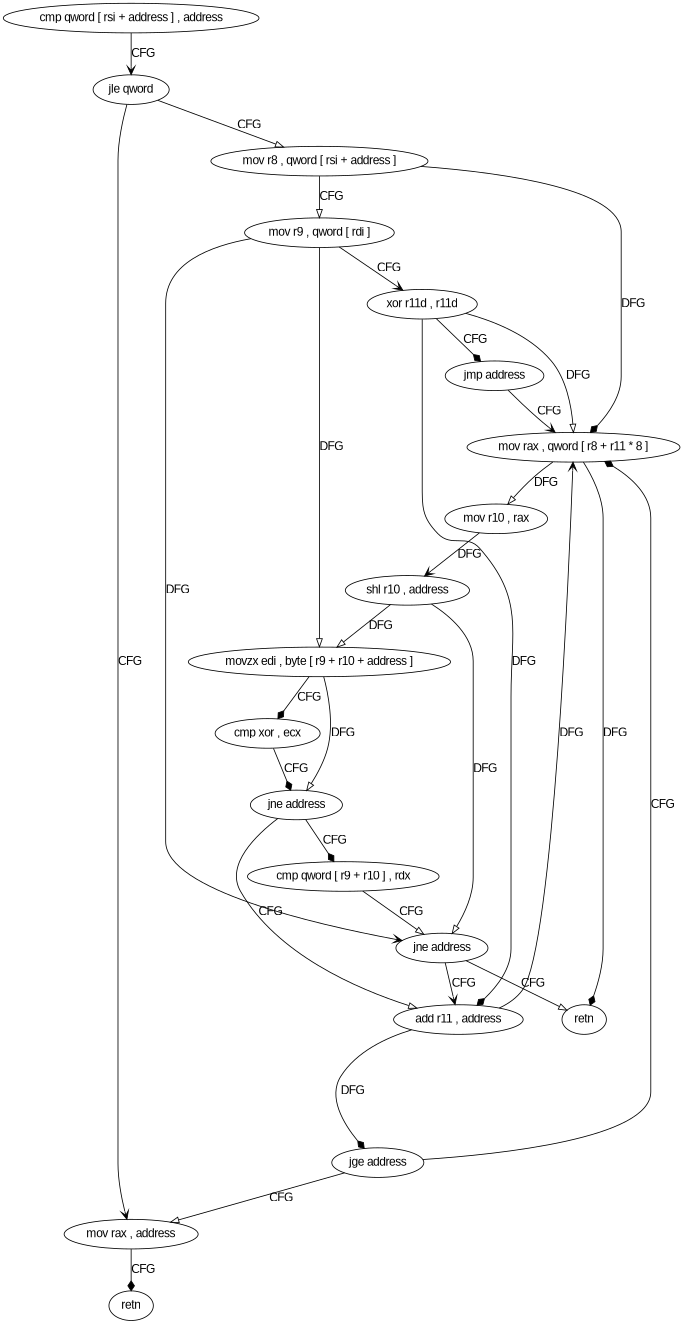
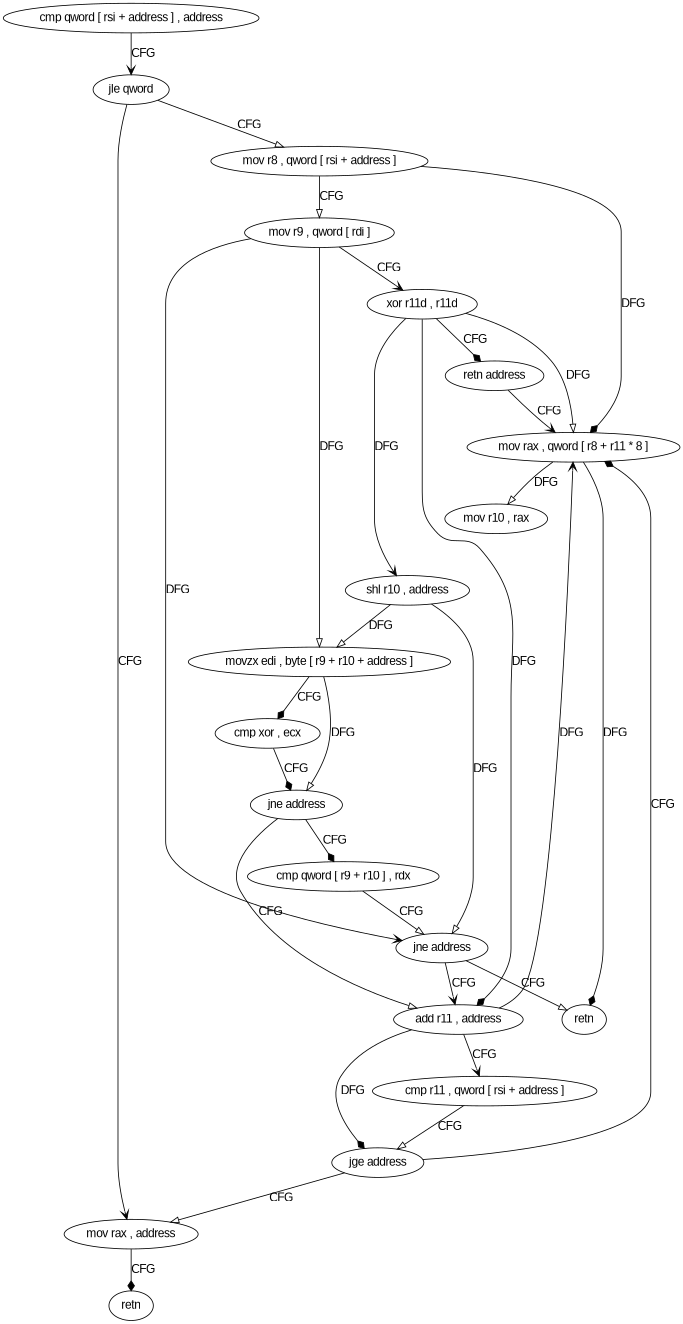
(495, 376) -> (495, 376)
(455, 552) -> (375, 441)
none -> (485, 1091)
